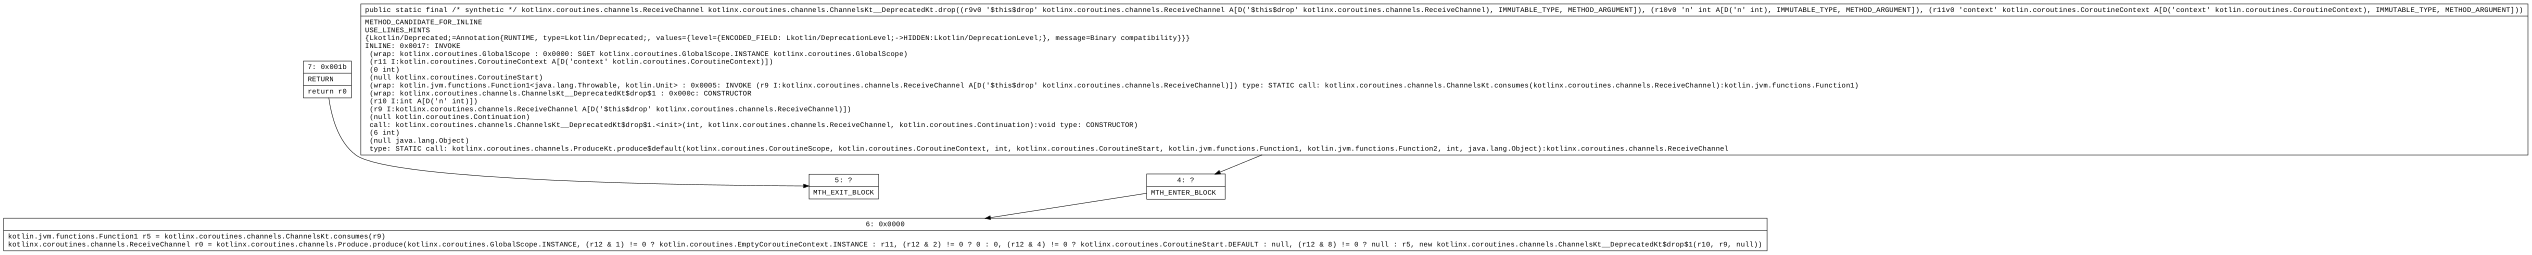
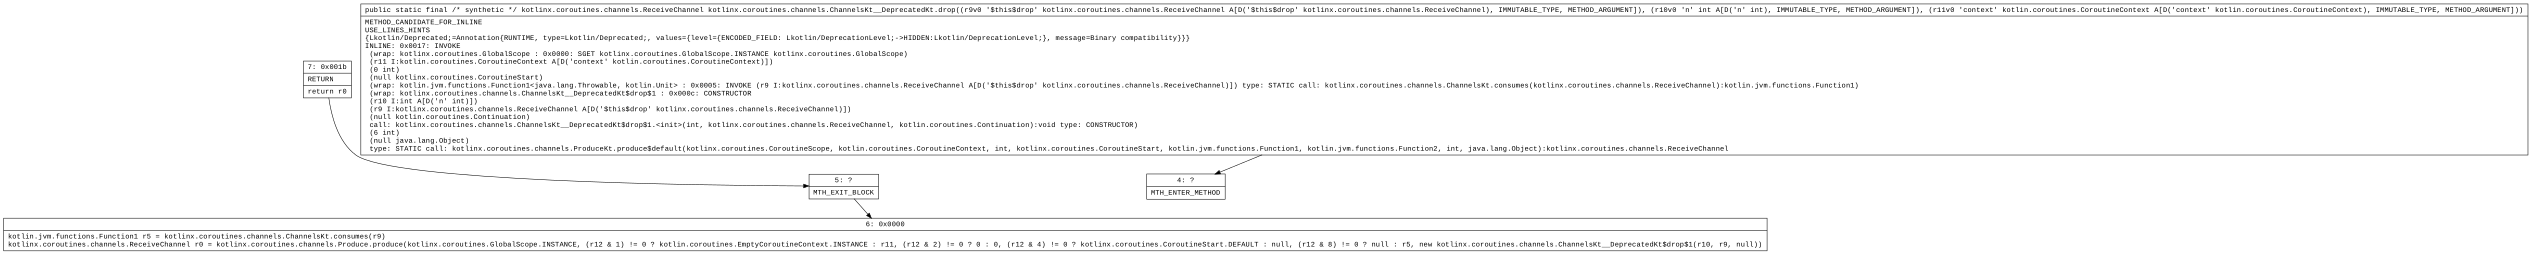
(1184, 193) -> (1186, 193)
(1069, 205) -> (861, 206)
